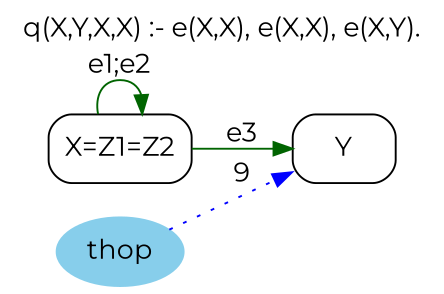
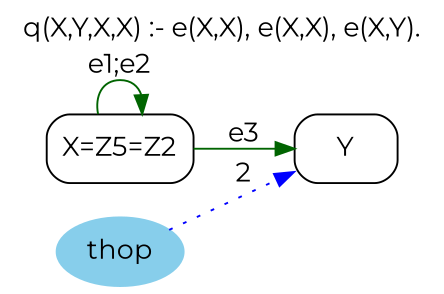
(120, 149) -> (120, 149)
(242, 174) -> (244, 174)
